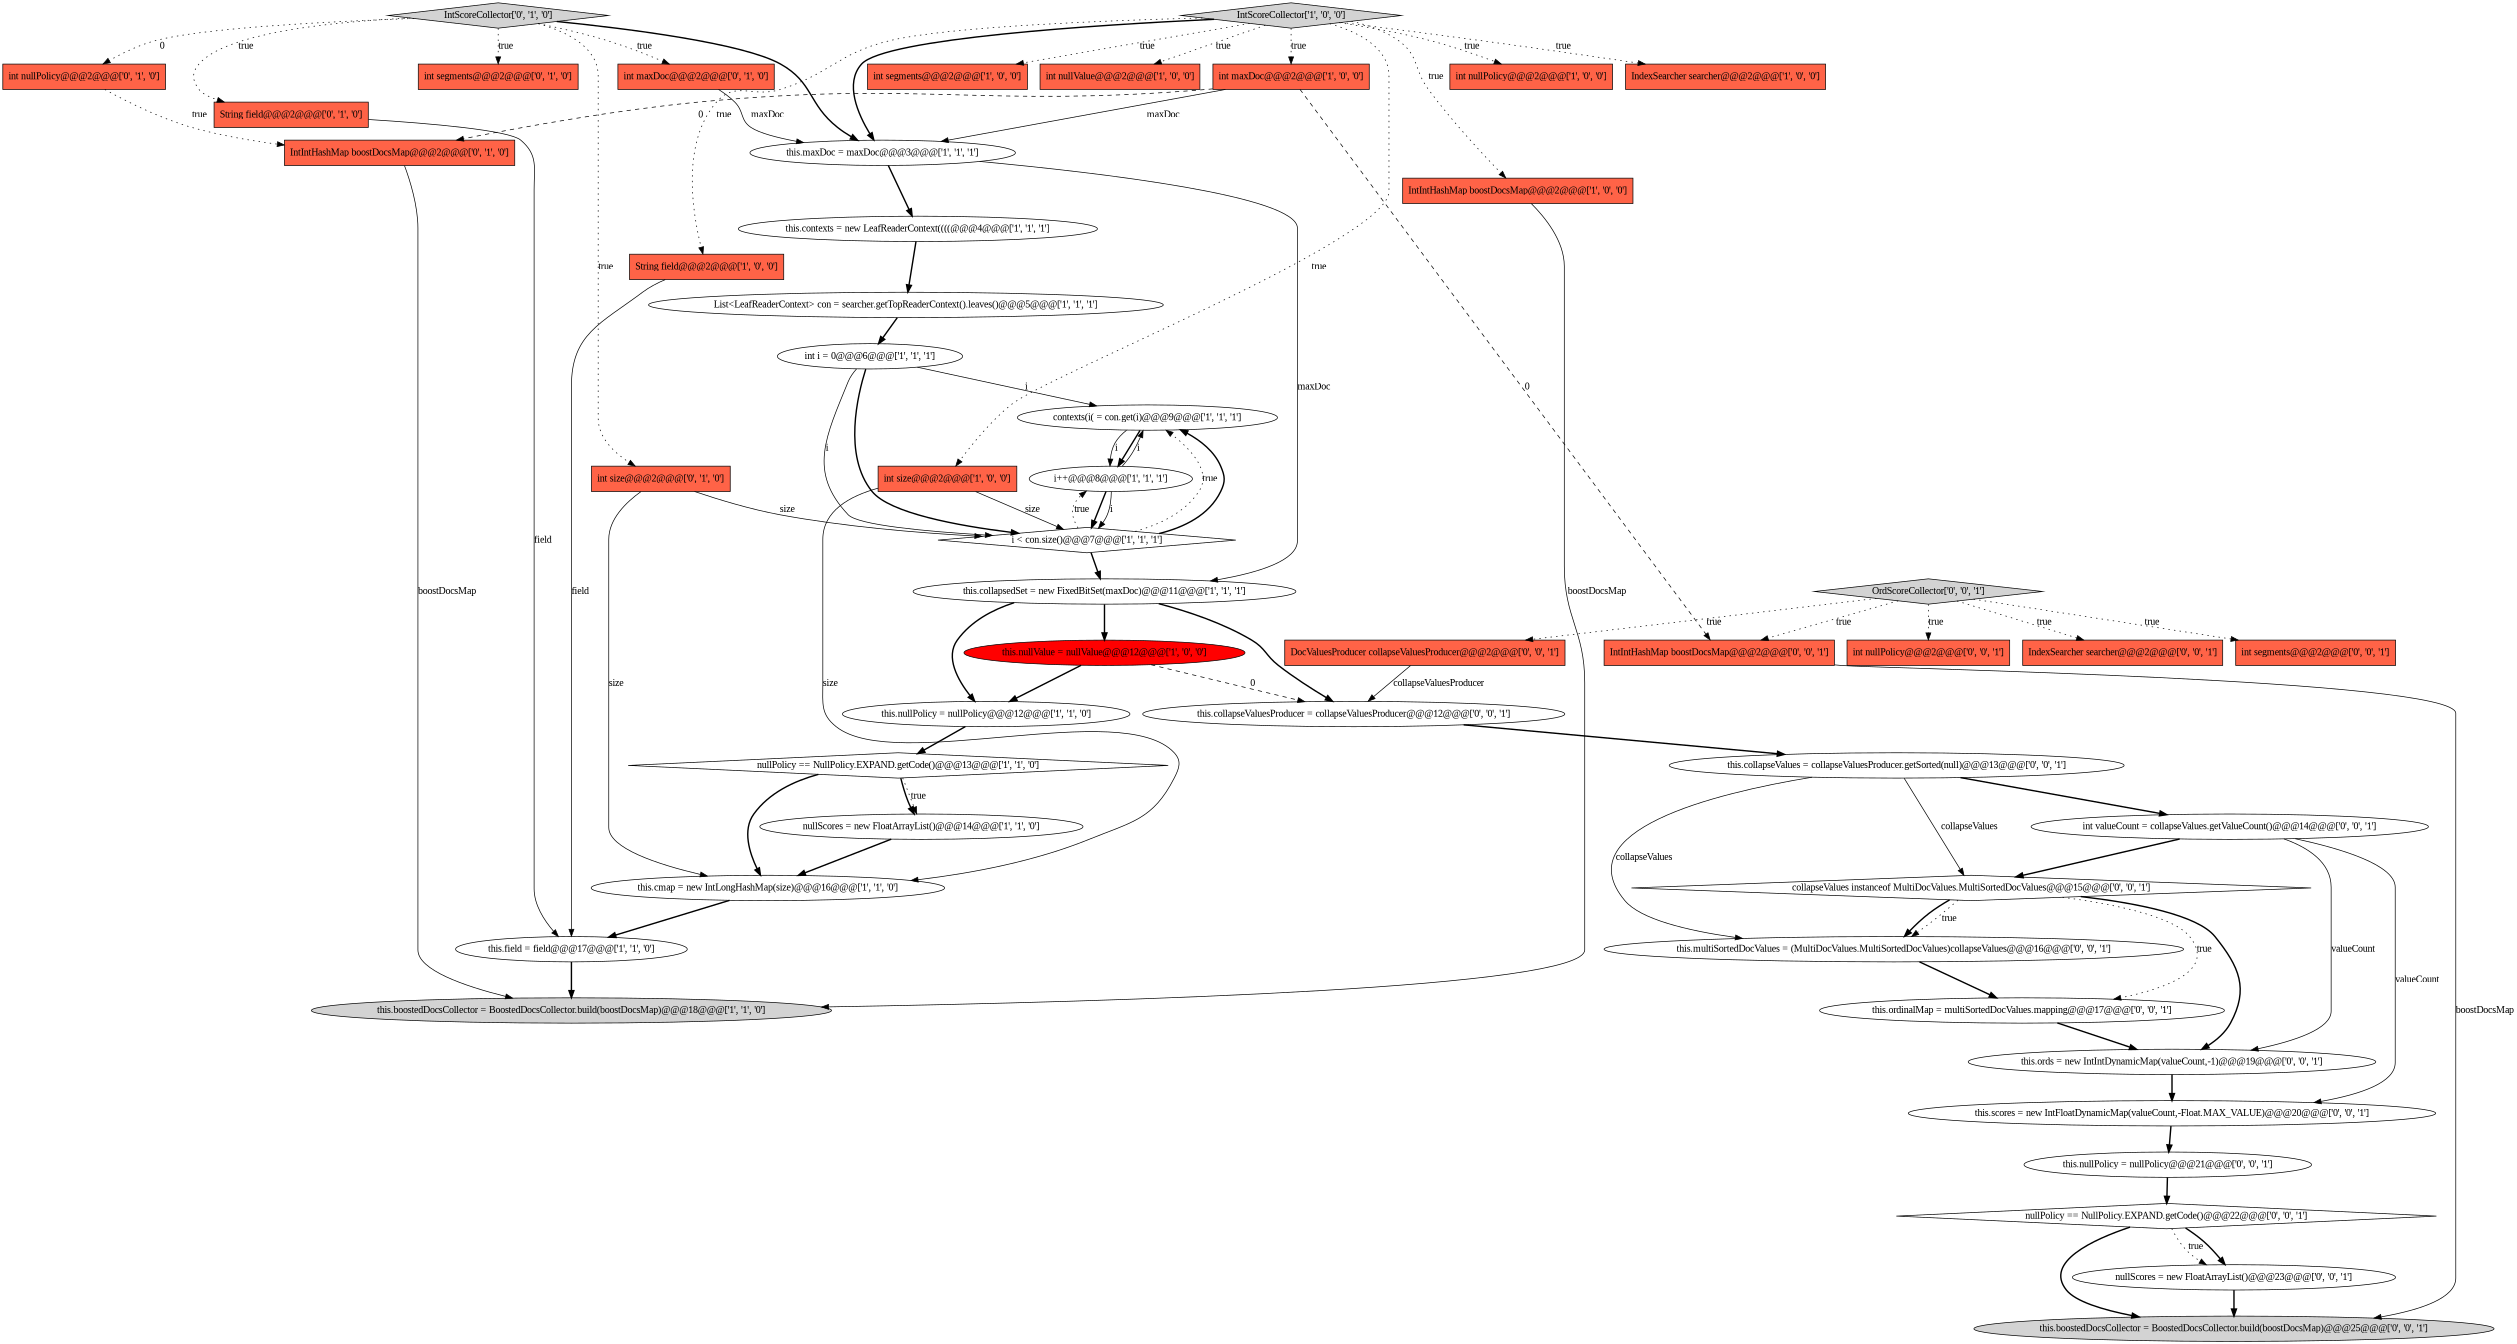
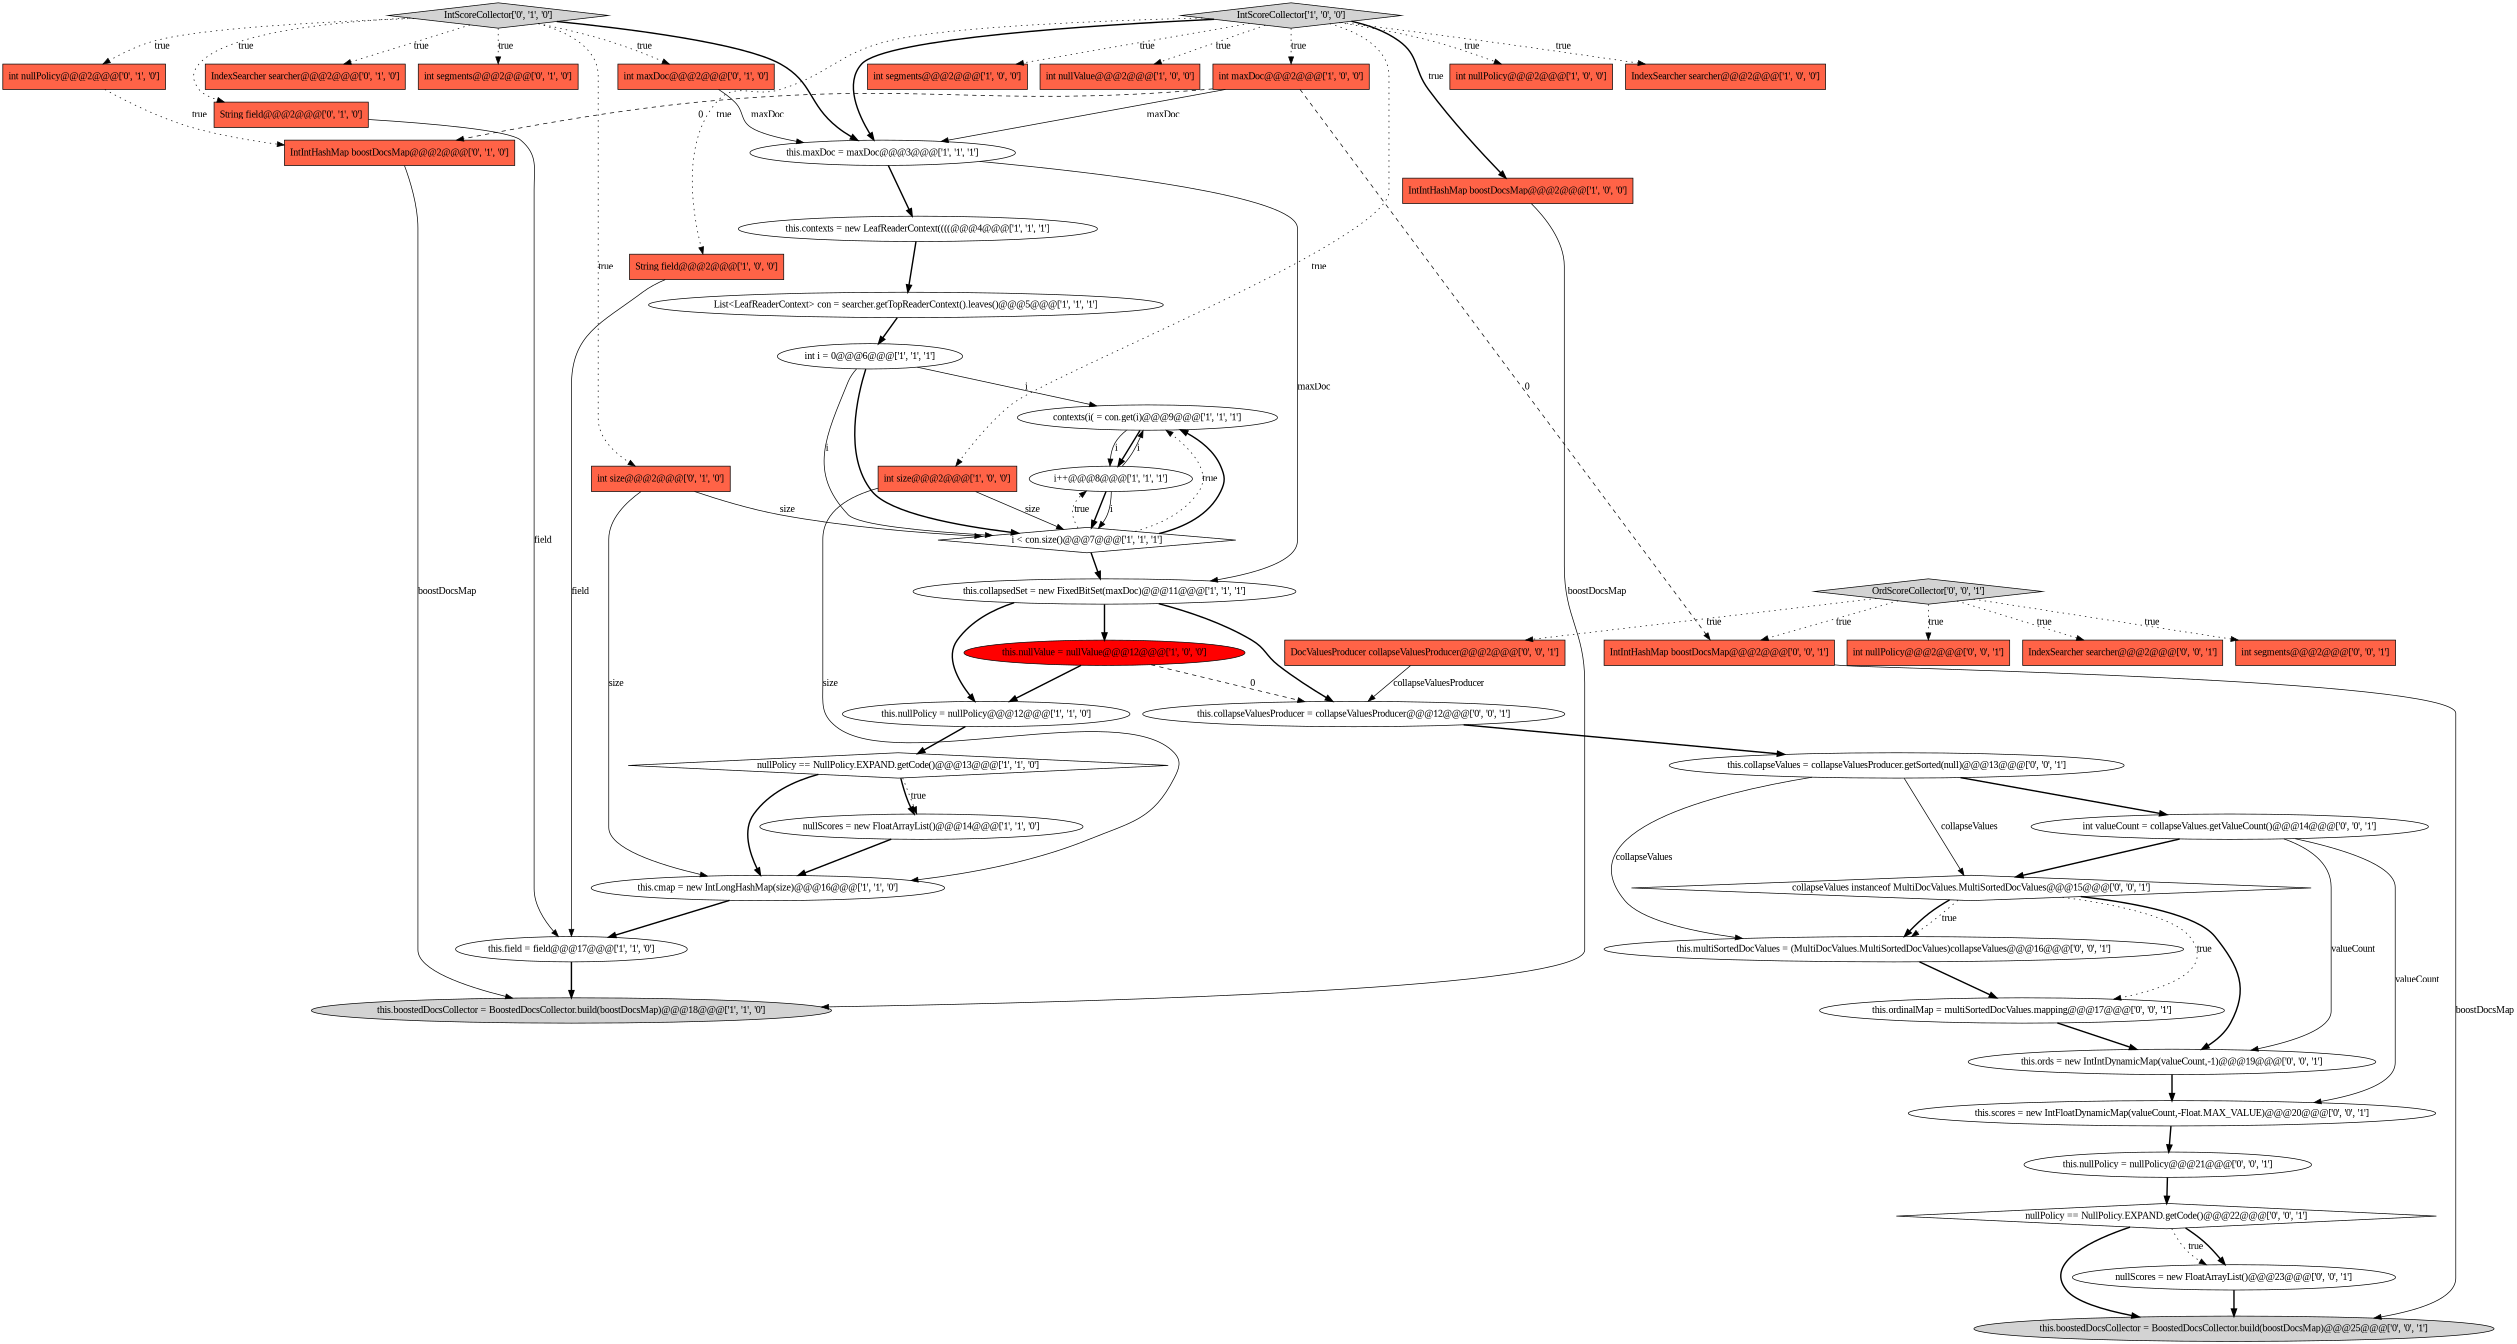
(162, 46) -> (162, 46)
none -> (305, 77)
(1429, 90) -> (1429, 90)
